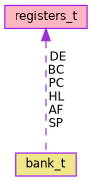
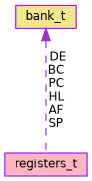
(46, 97) -> (46, 97)
